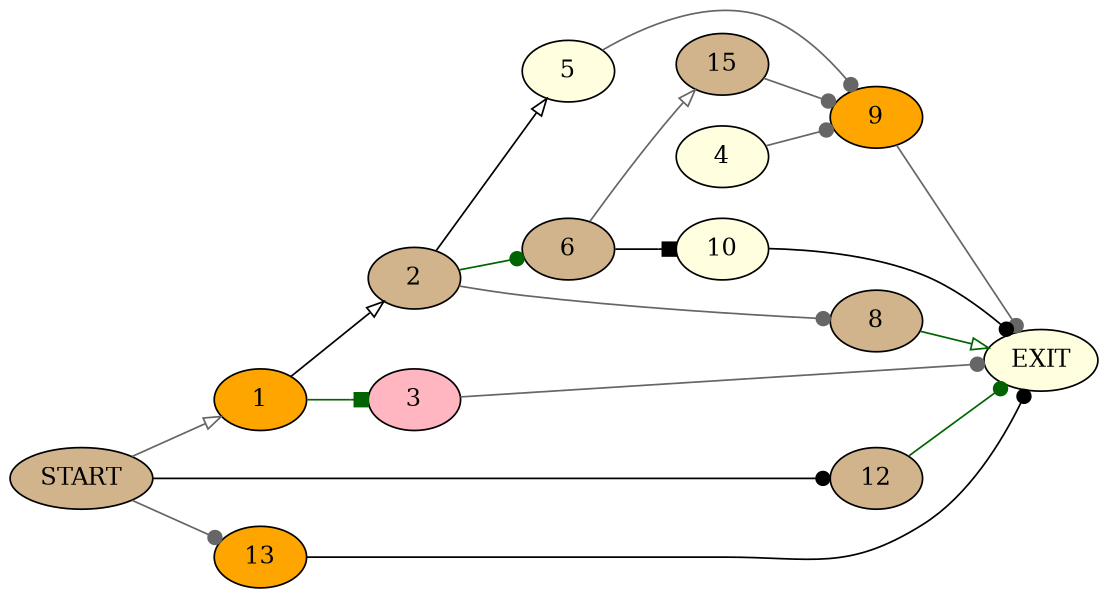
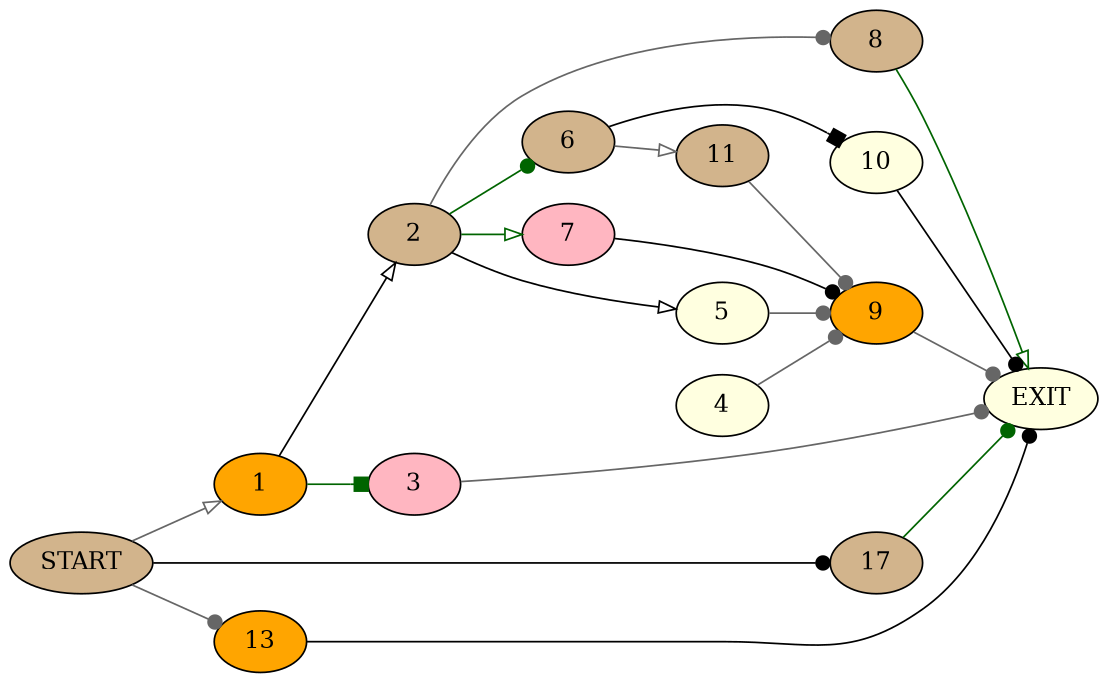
(722, 64) -> (722, 156)
none -> (568, 234)
(876, 478) -> (876, 563)
